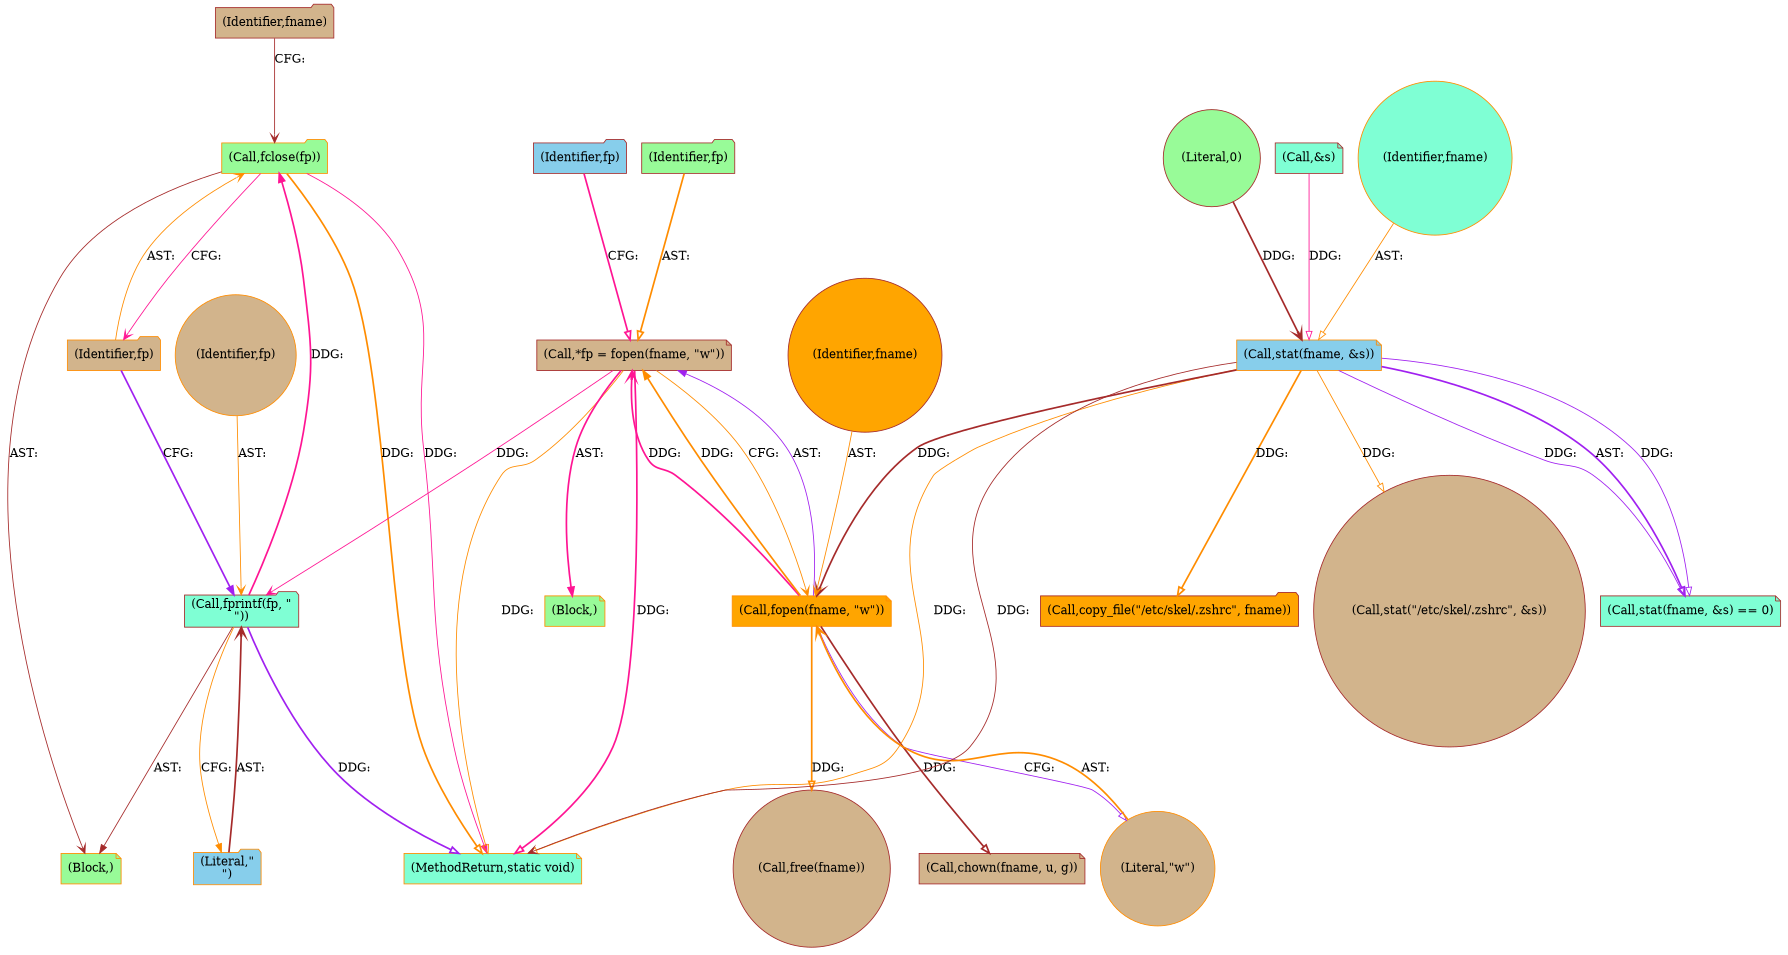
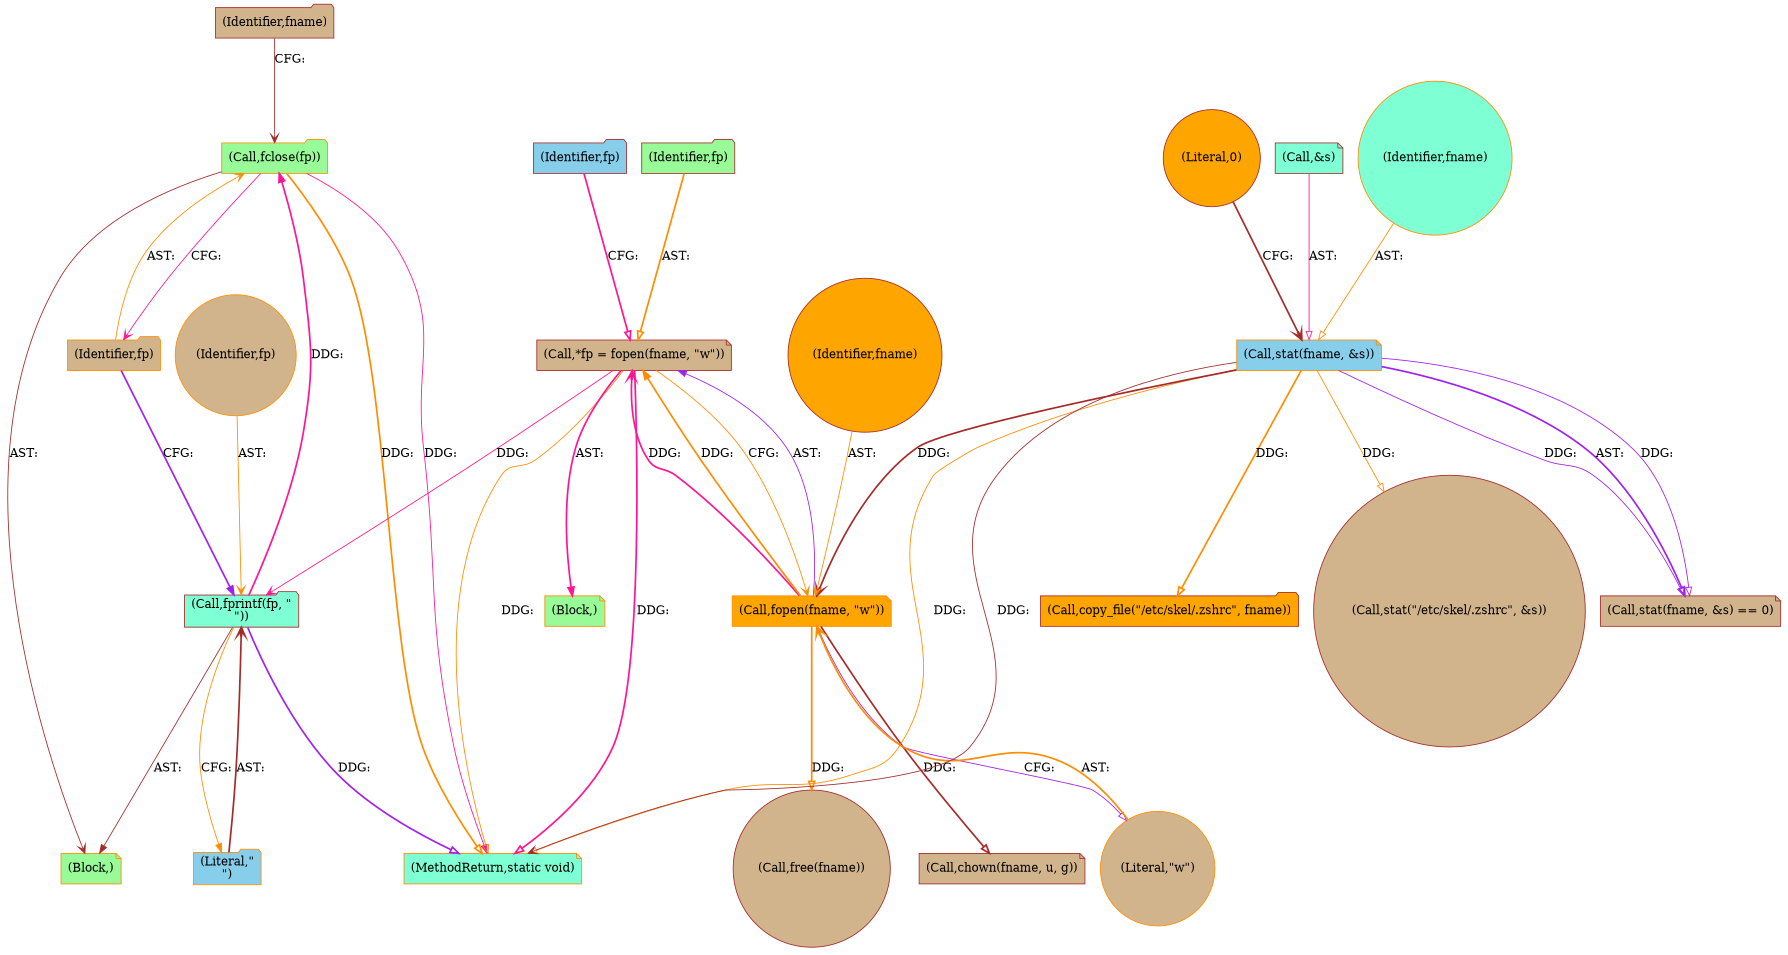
(1212, 158) -> (1212, 158)
(1281, 257) -> (1280, 257)
(1327, 257) -> (1325, 257)
(1691, 611) -> (1691, 611)
